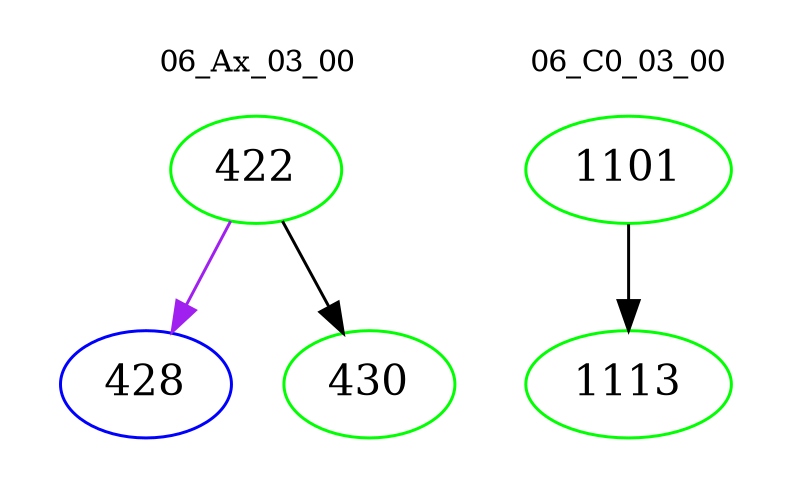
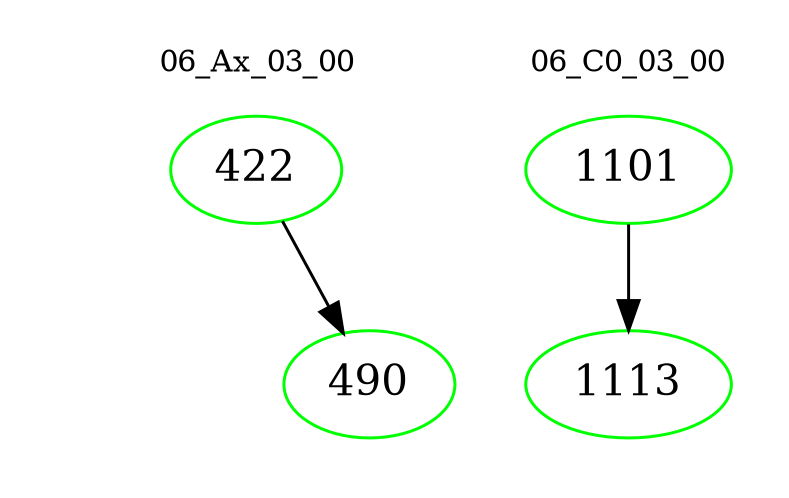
(146, 384) -> none
(369, 384) -> (369, 384)
